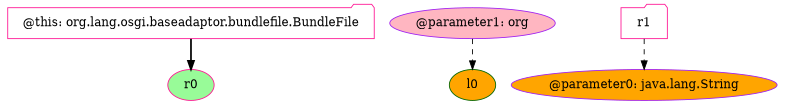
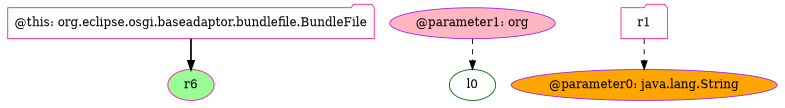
(191, 23) -> (191, 23)
(191, 85) -> (191, 85)
(473, 85) -> (473, 85)
